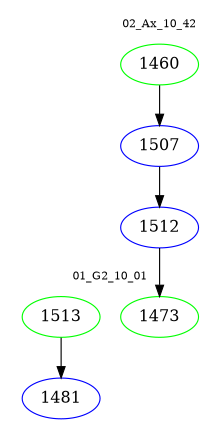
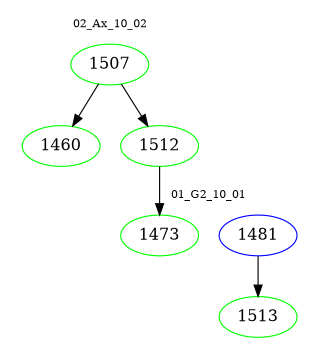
(160, 24) -> (110, 24)
(160, 100) -> (89, 100)
(160, 146) -> (110, 65)
(160, 228) -> (160, 146)
(61, 352) -> (258, 271)
